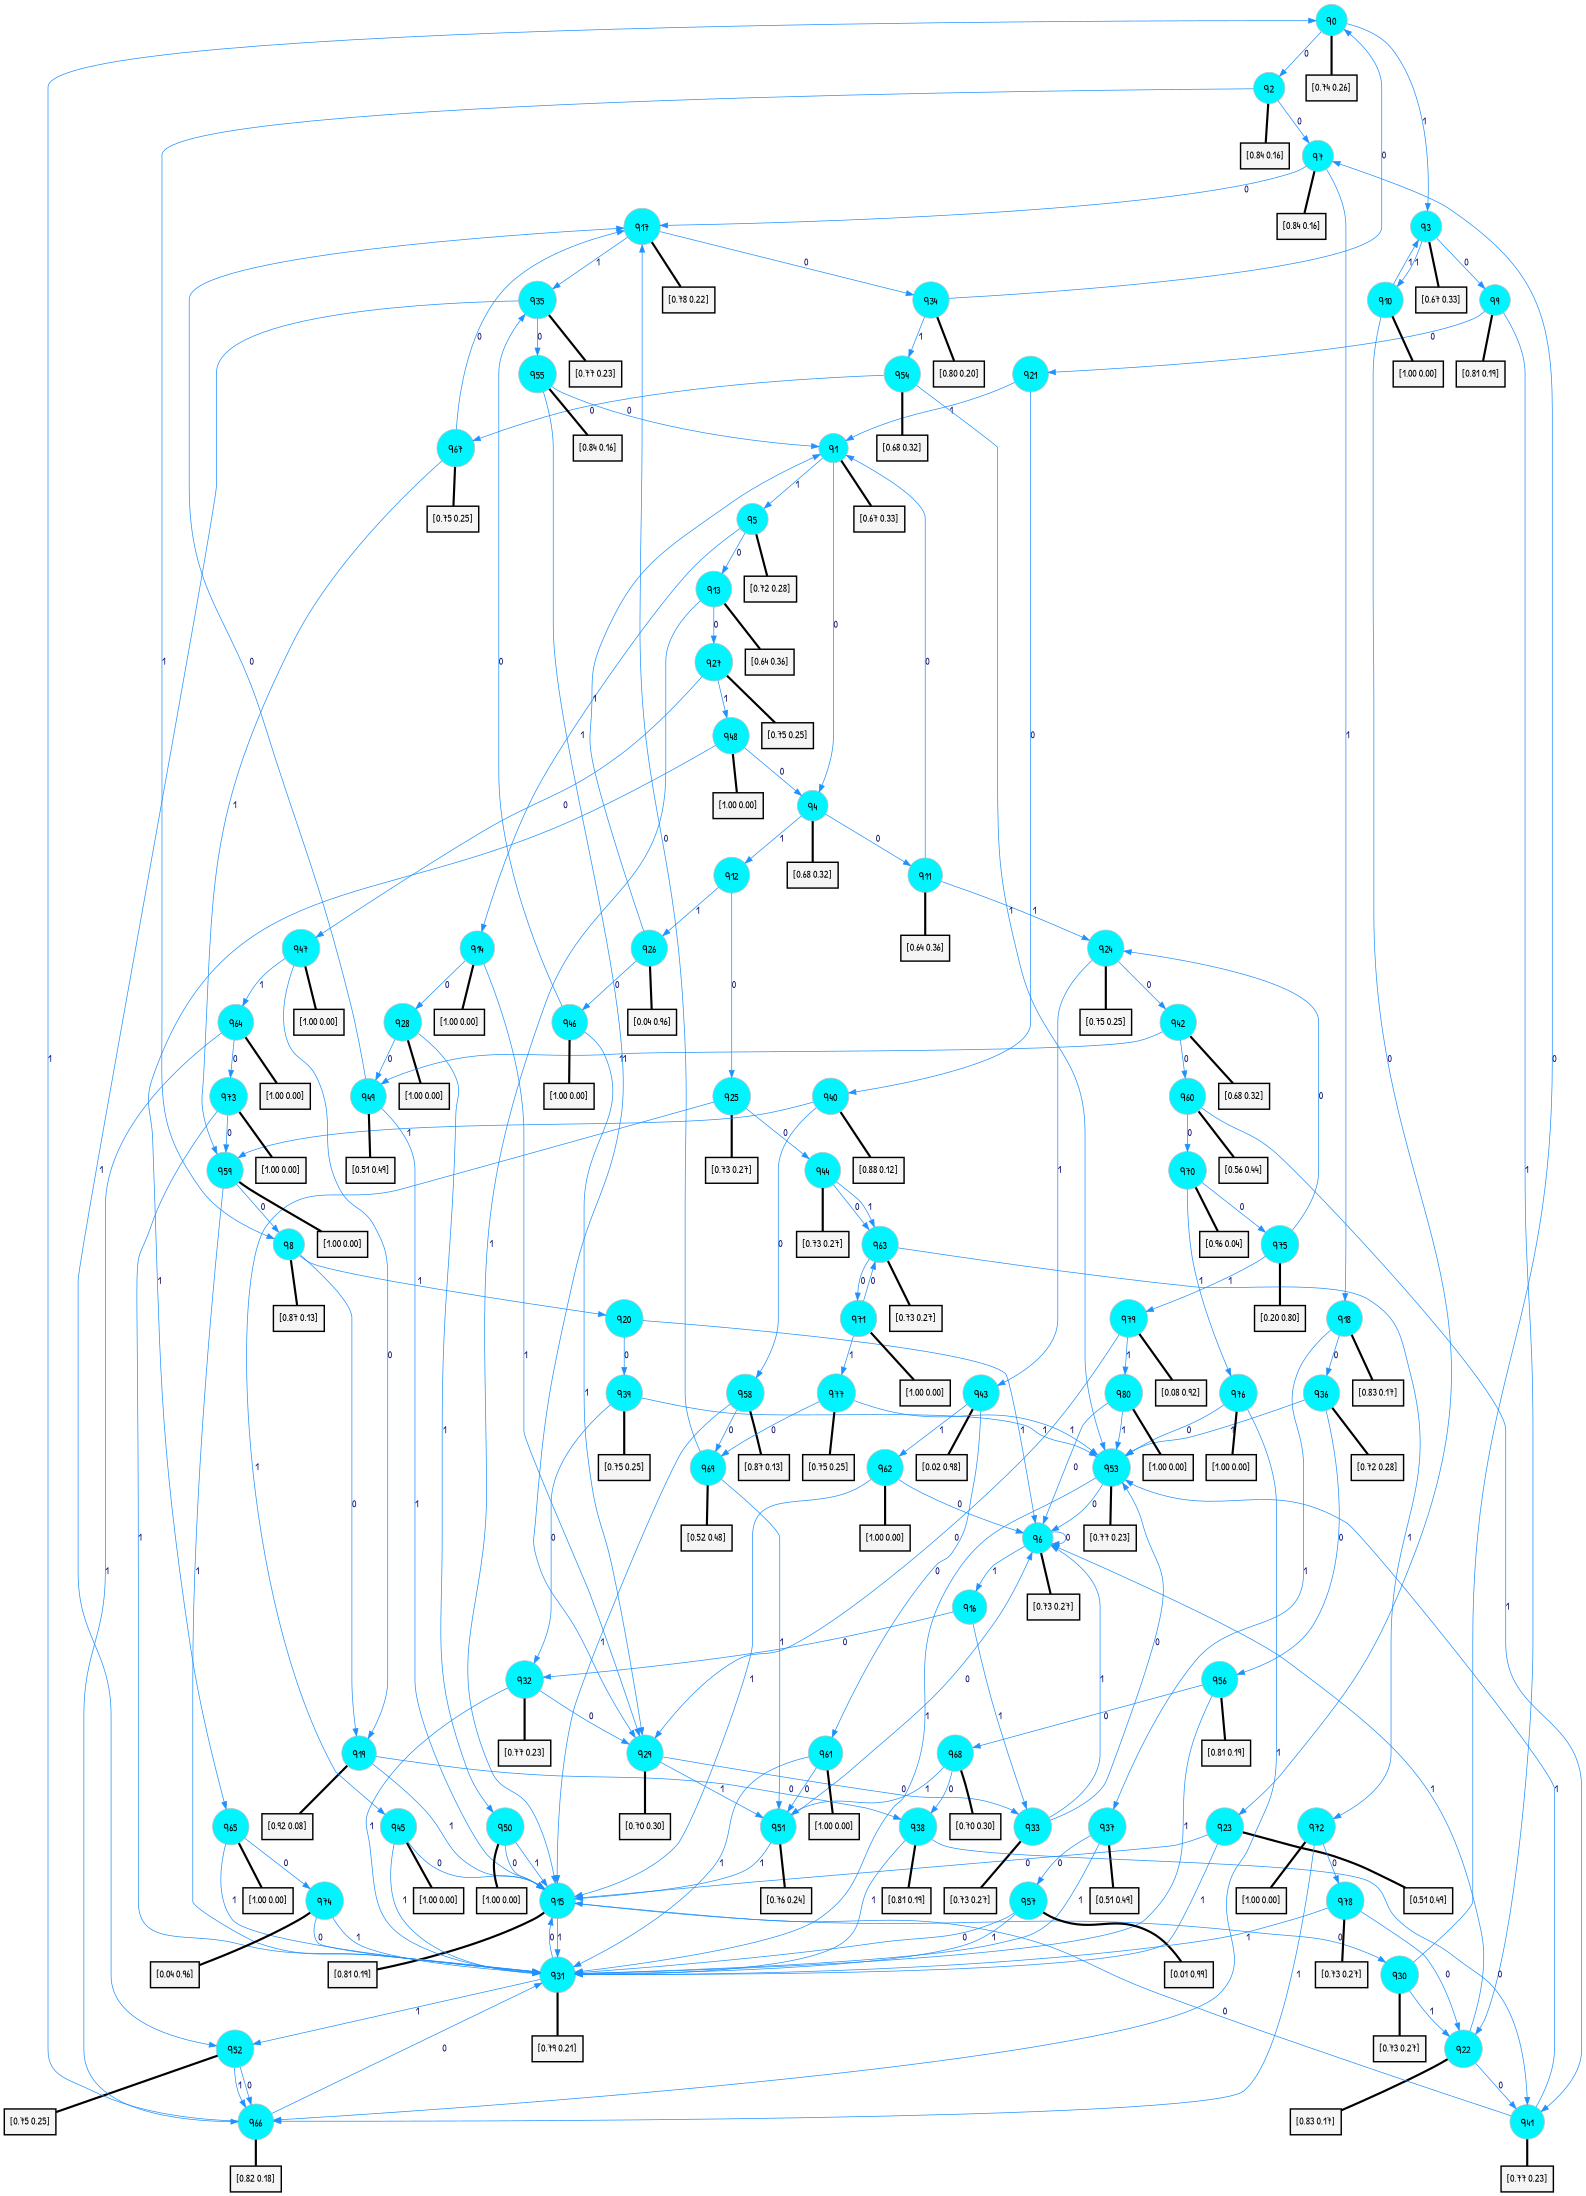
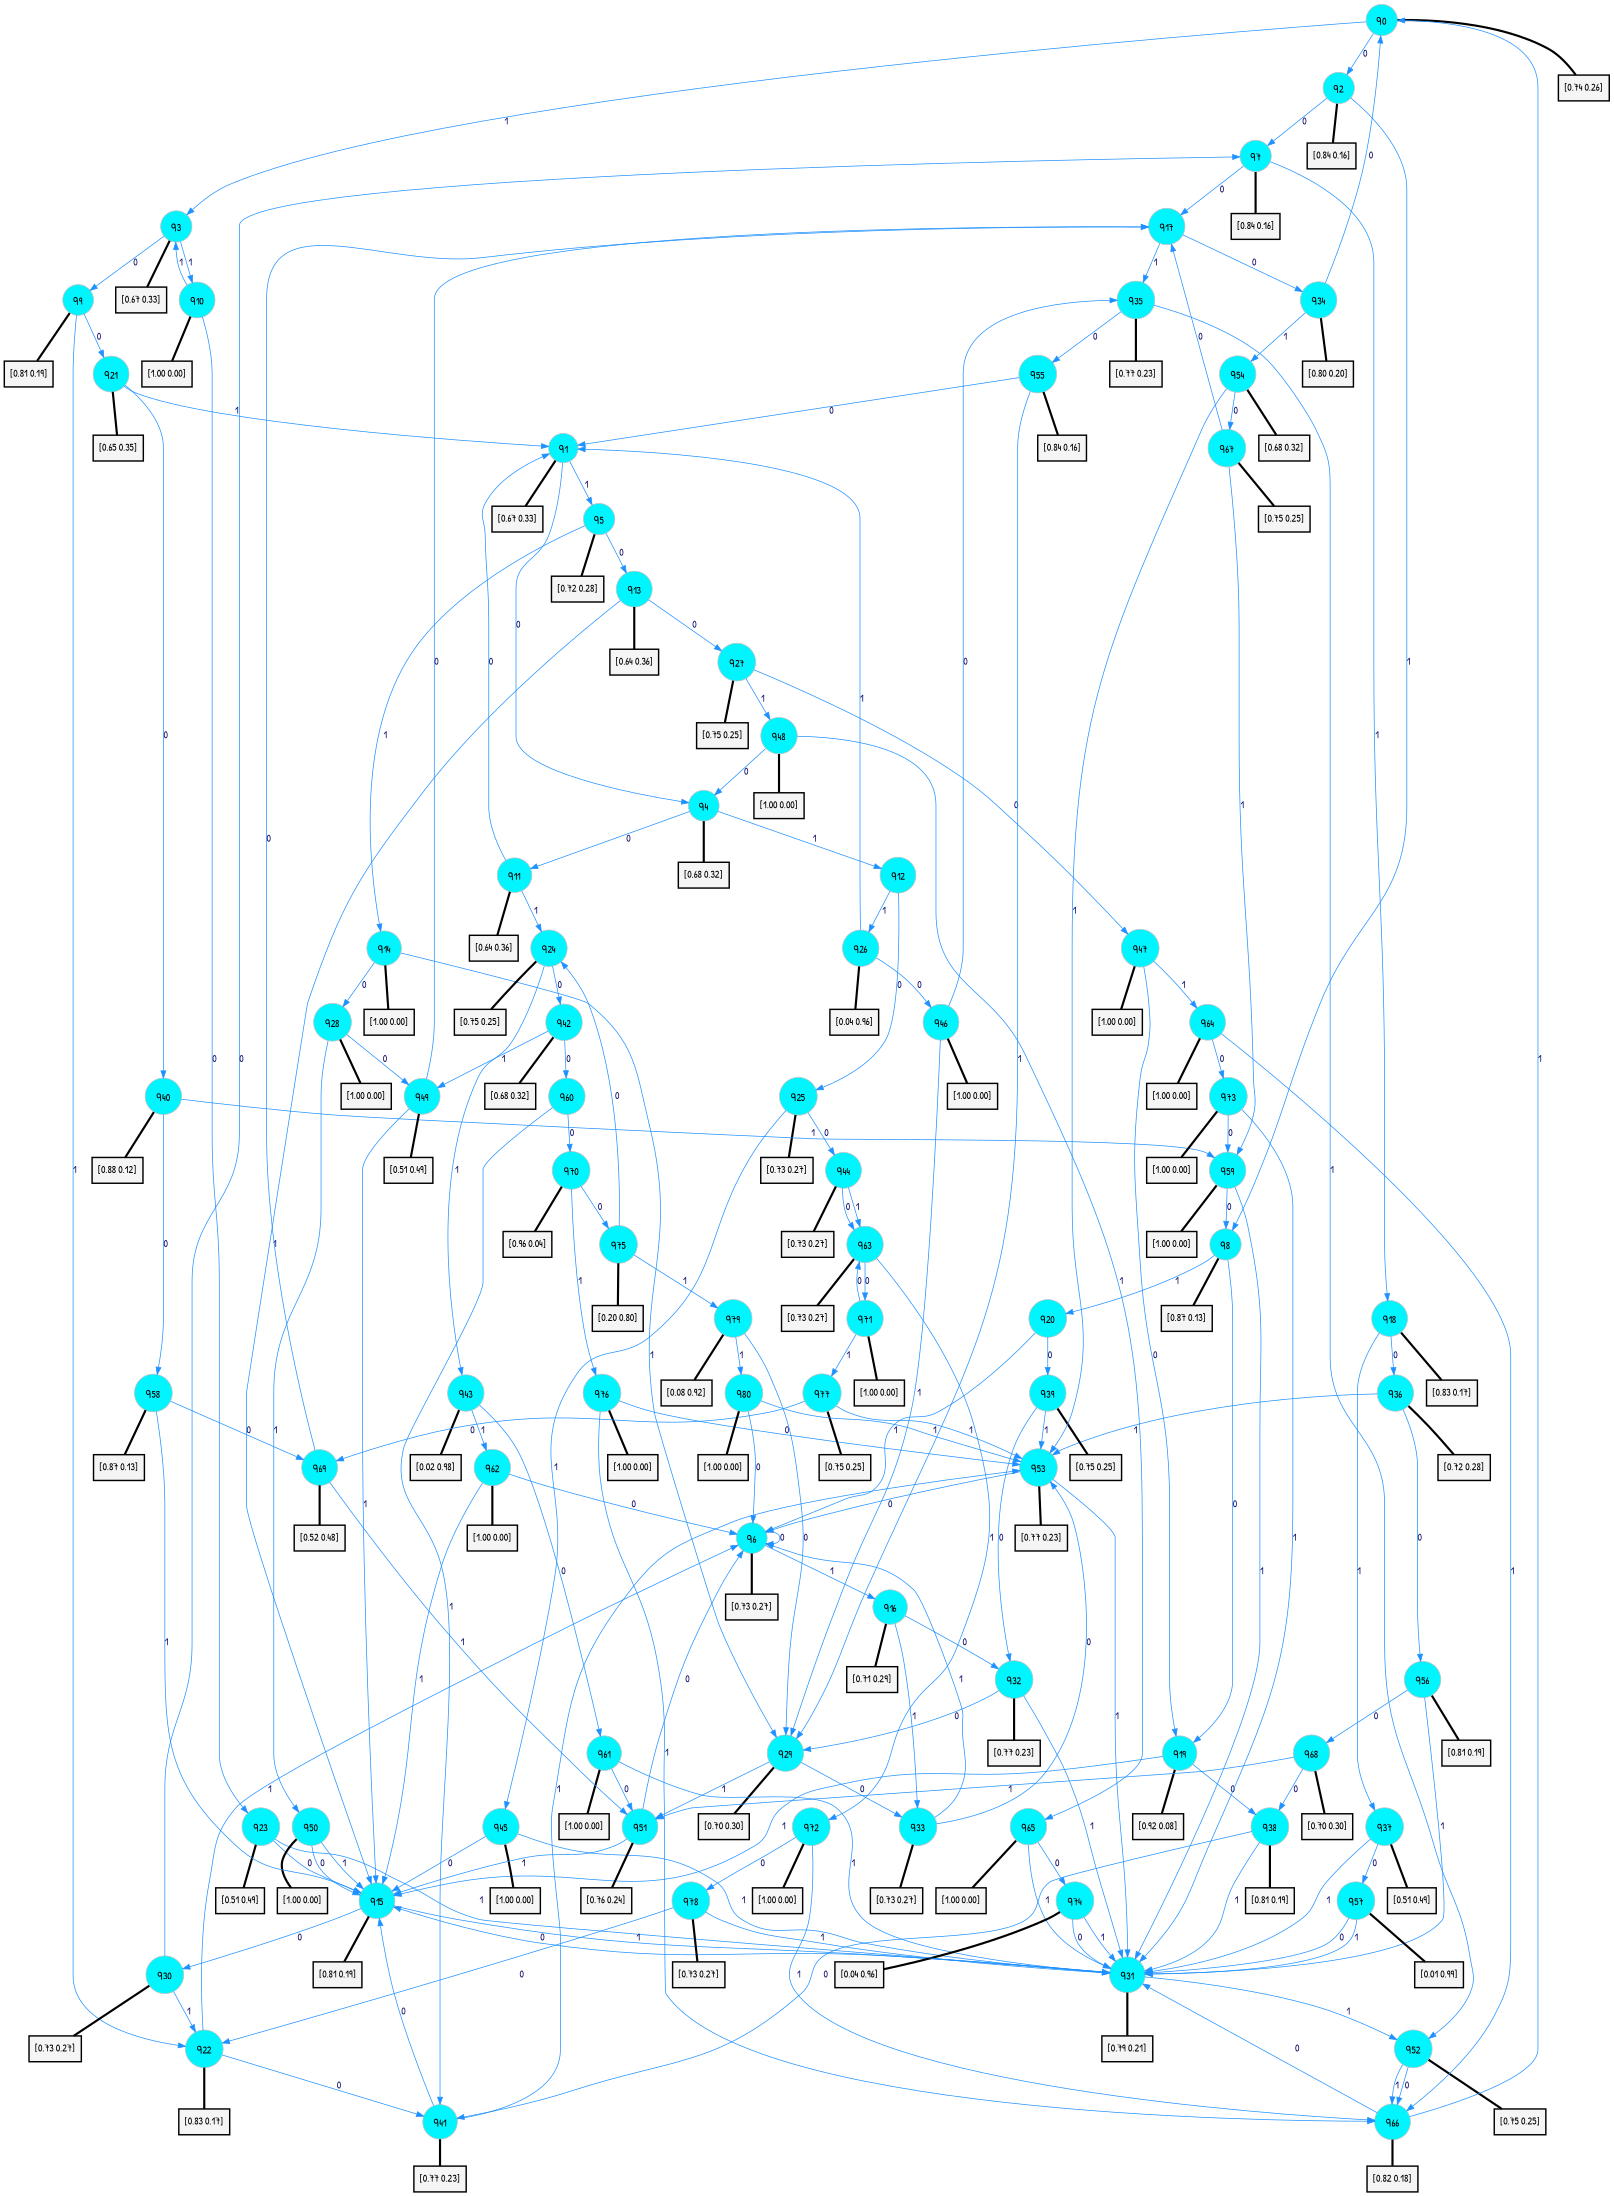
(689, 300) -> none
none -> (118, 448)
(1243, 1170) -> none
none -> (872, 1680)
